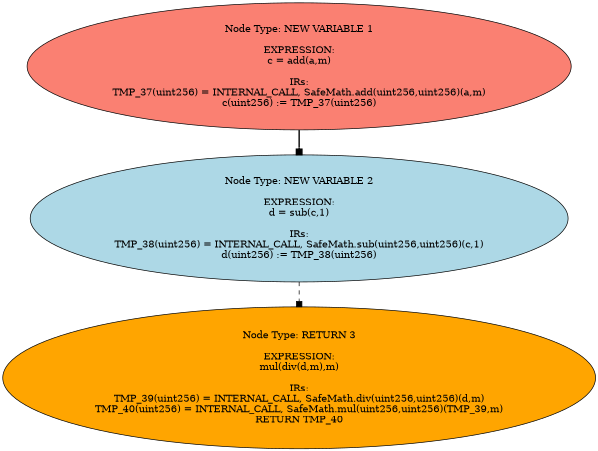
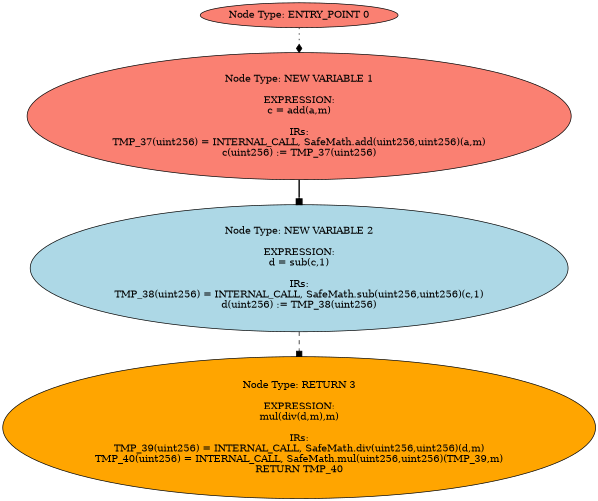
none -> (299, 15)
